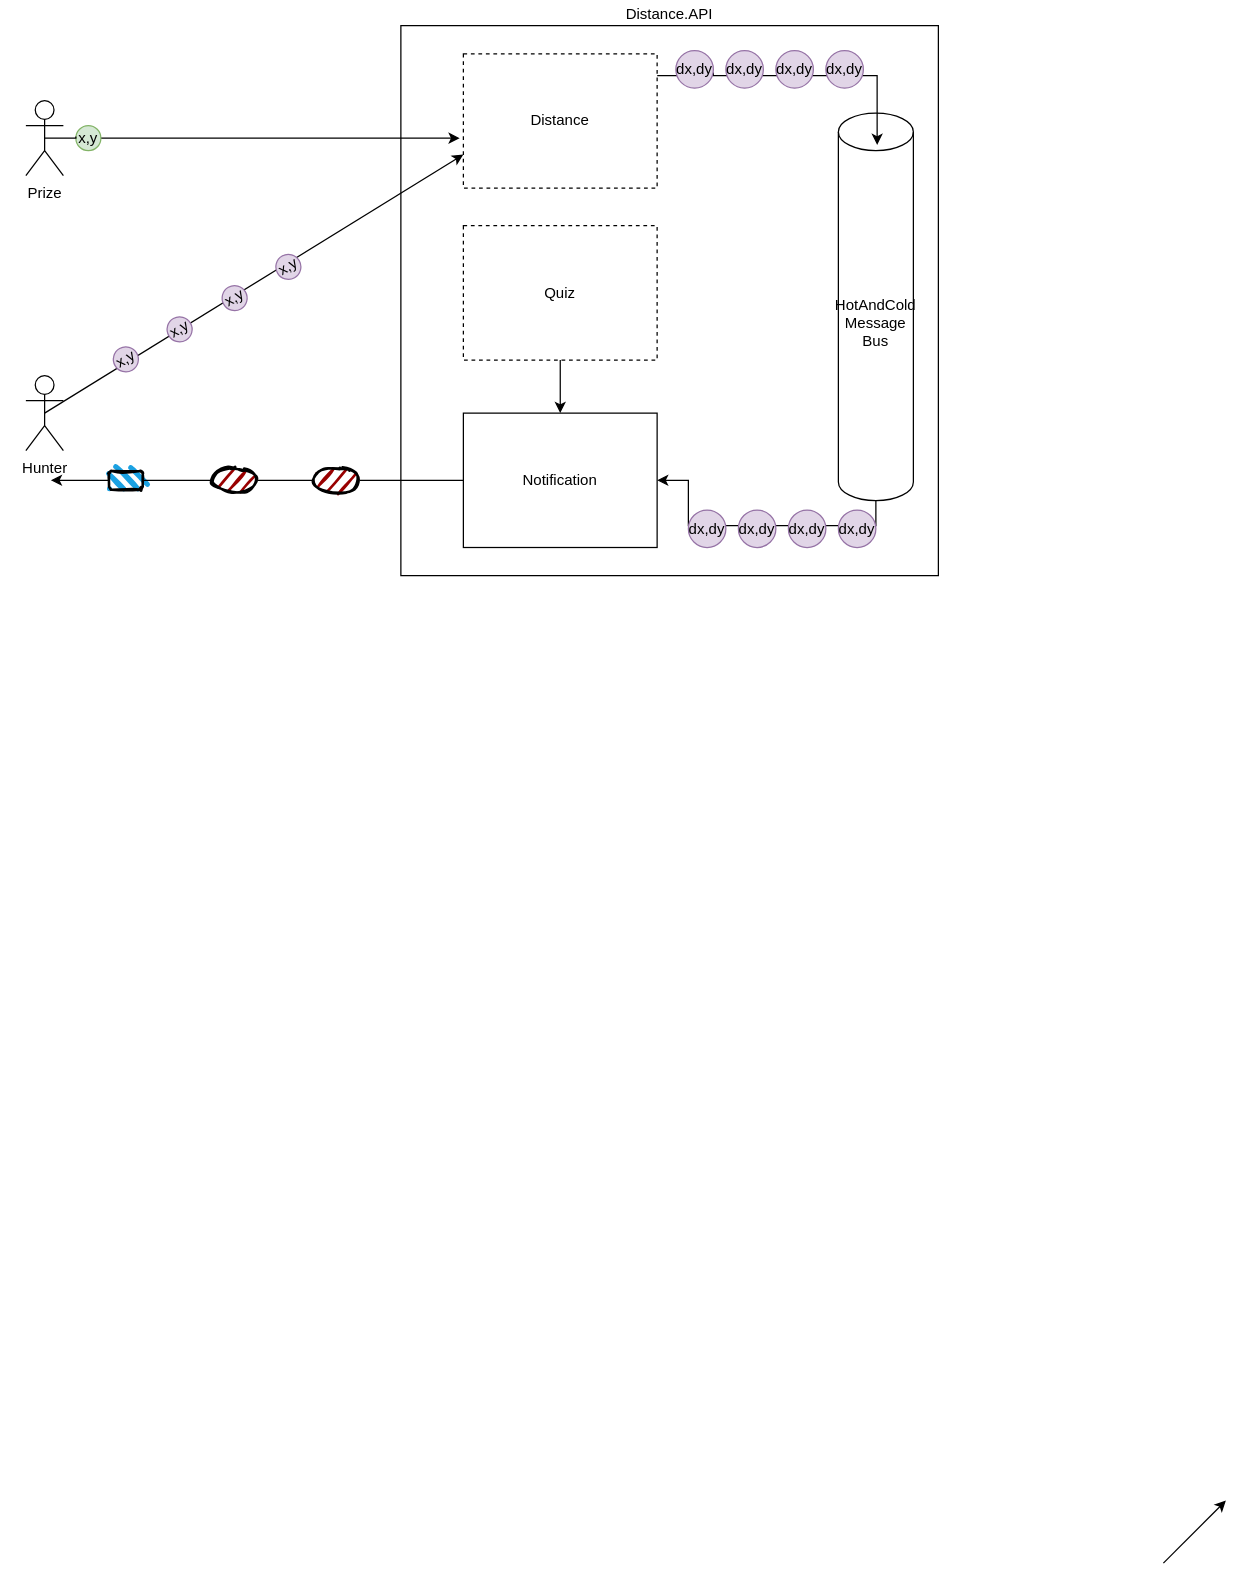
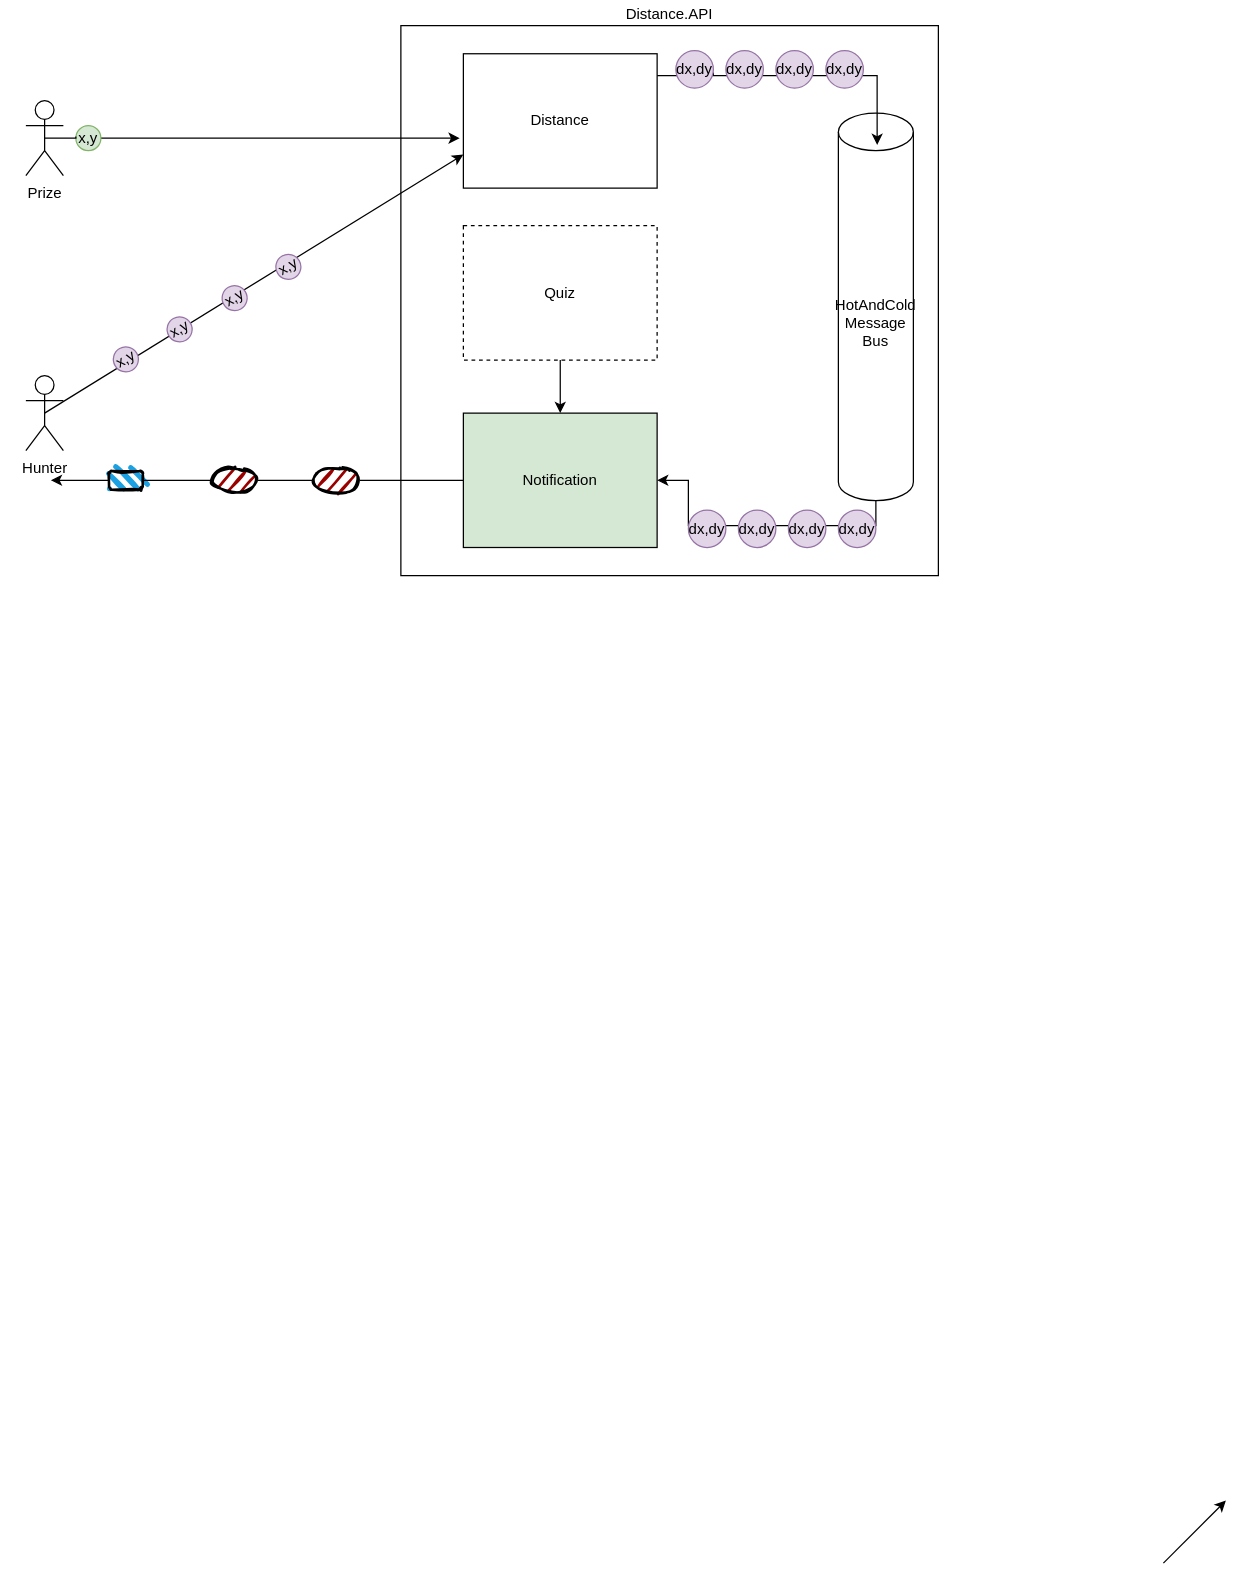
(560, 121) -> (560, 121)
(560, 480) -> (560, 480)
